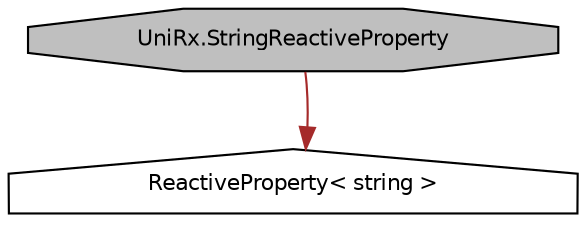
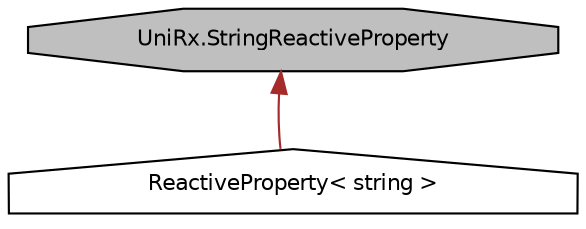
(307, 99) -> (279, 121)
